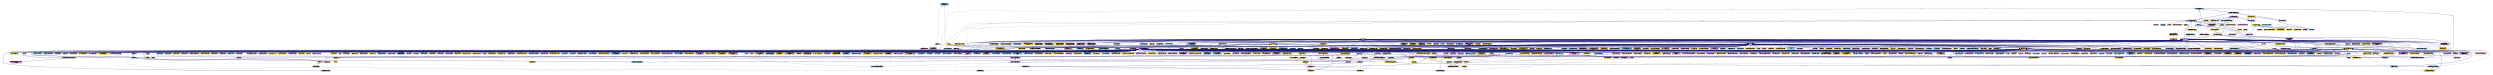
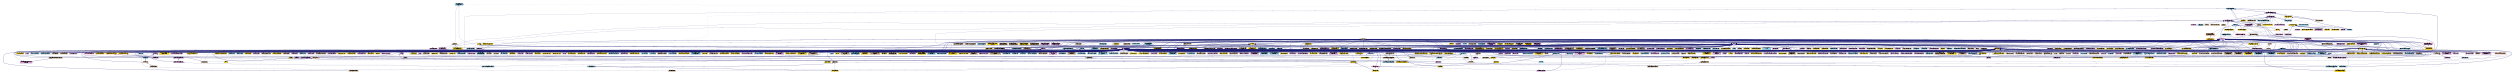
(2231, 25) -> (2268, 25)
(2281, 30) -> (2319, 30)
(1373, 49) -> (1363, 49)
(1928, 53) -> (1692, 53)
none -> (2094, 53)
none -> (2322, 53)
(1449, 62) -> (1541, 62)
